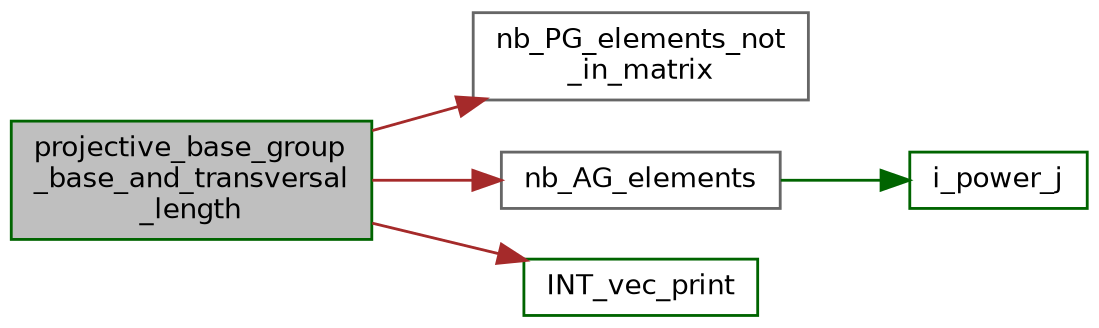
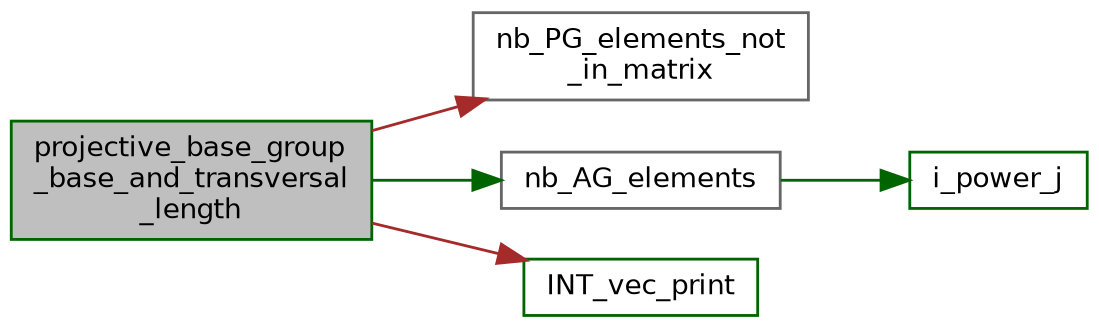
(422, 180) -> (422, 180)
